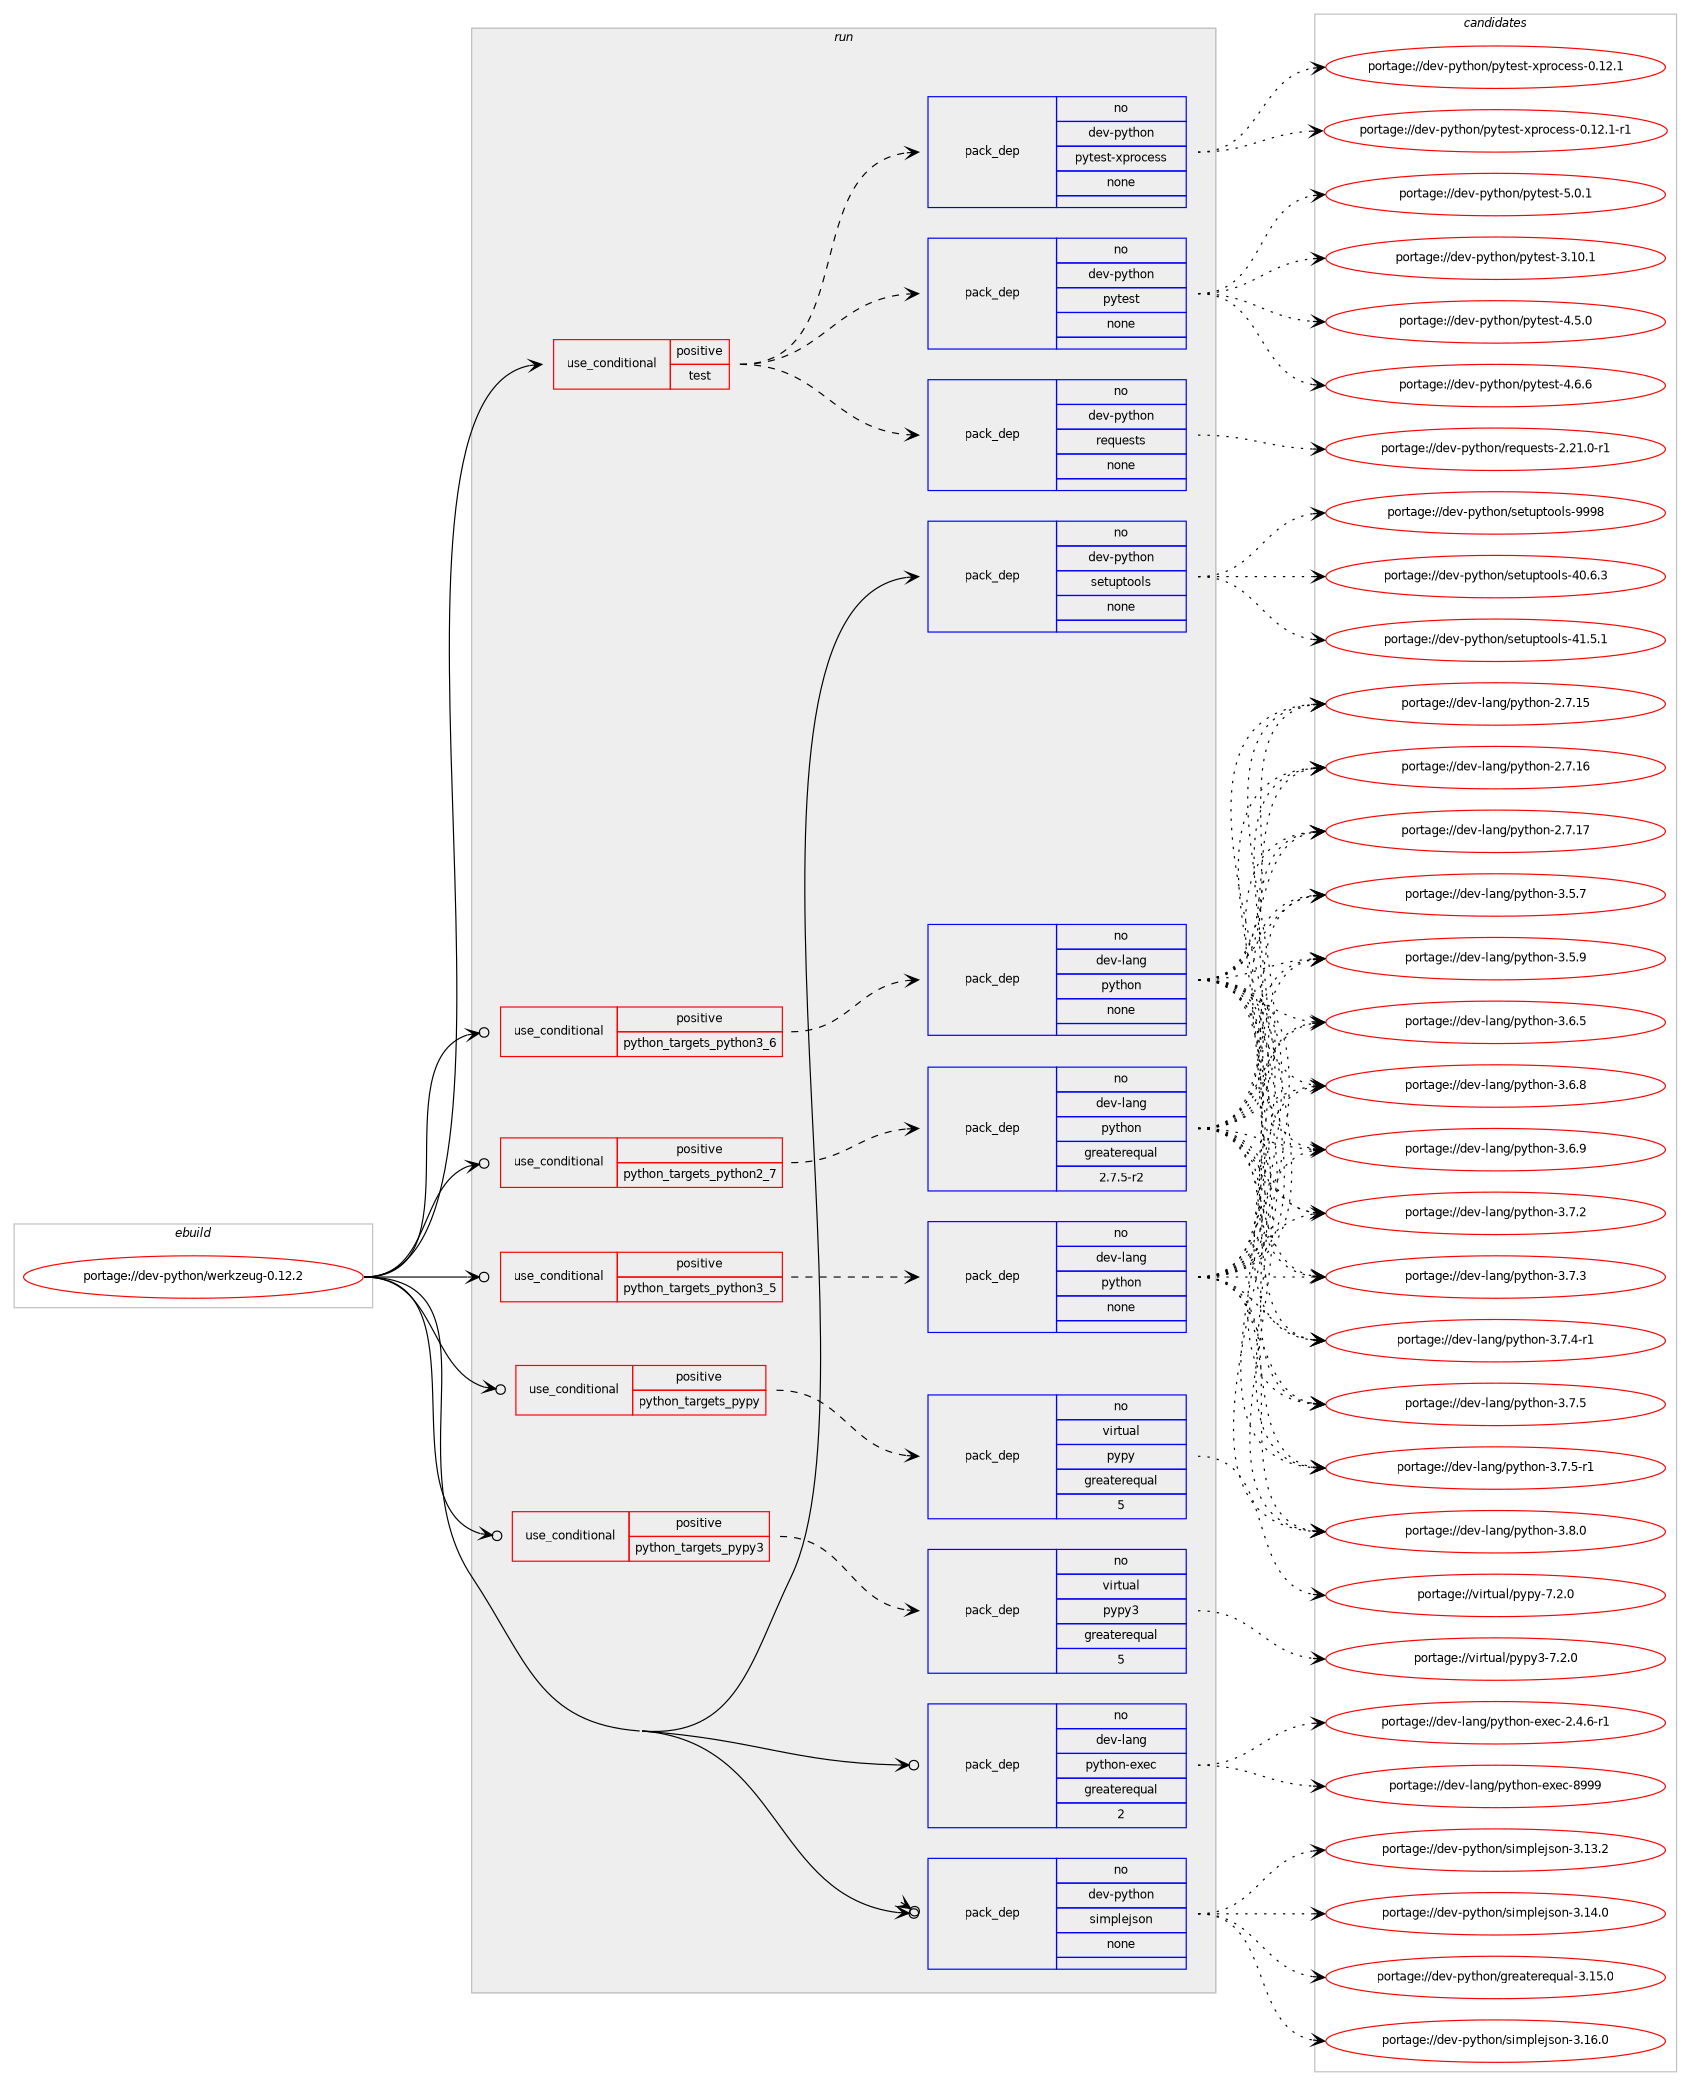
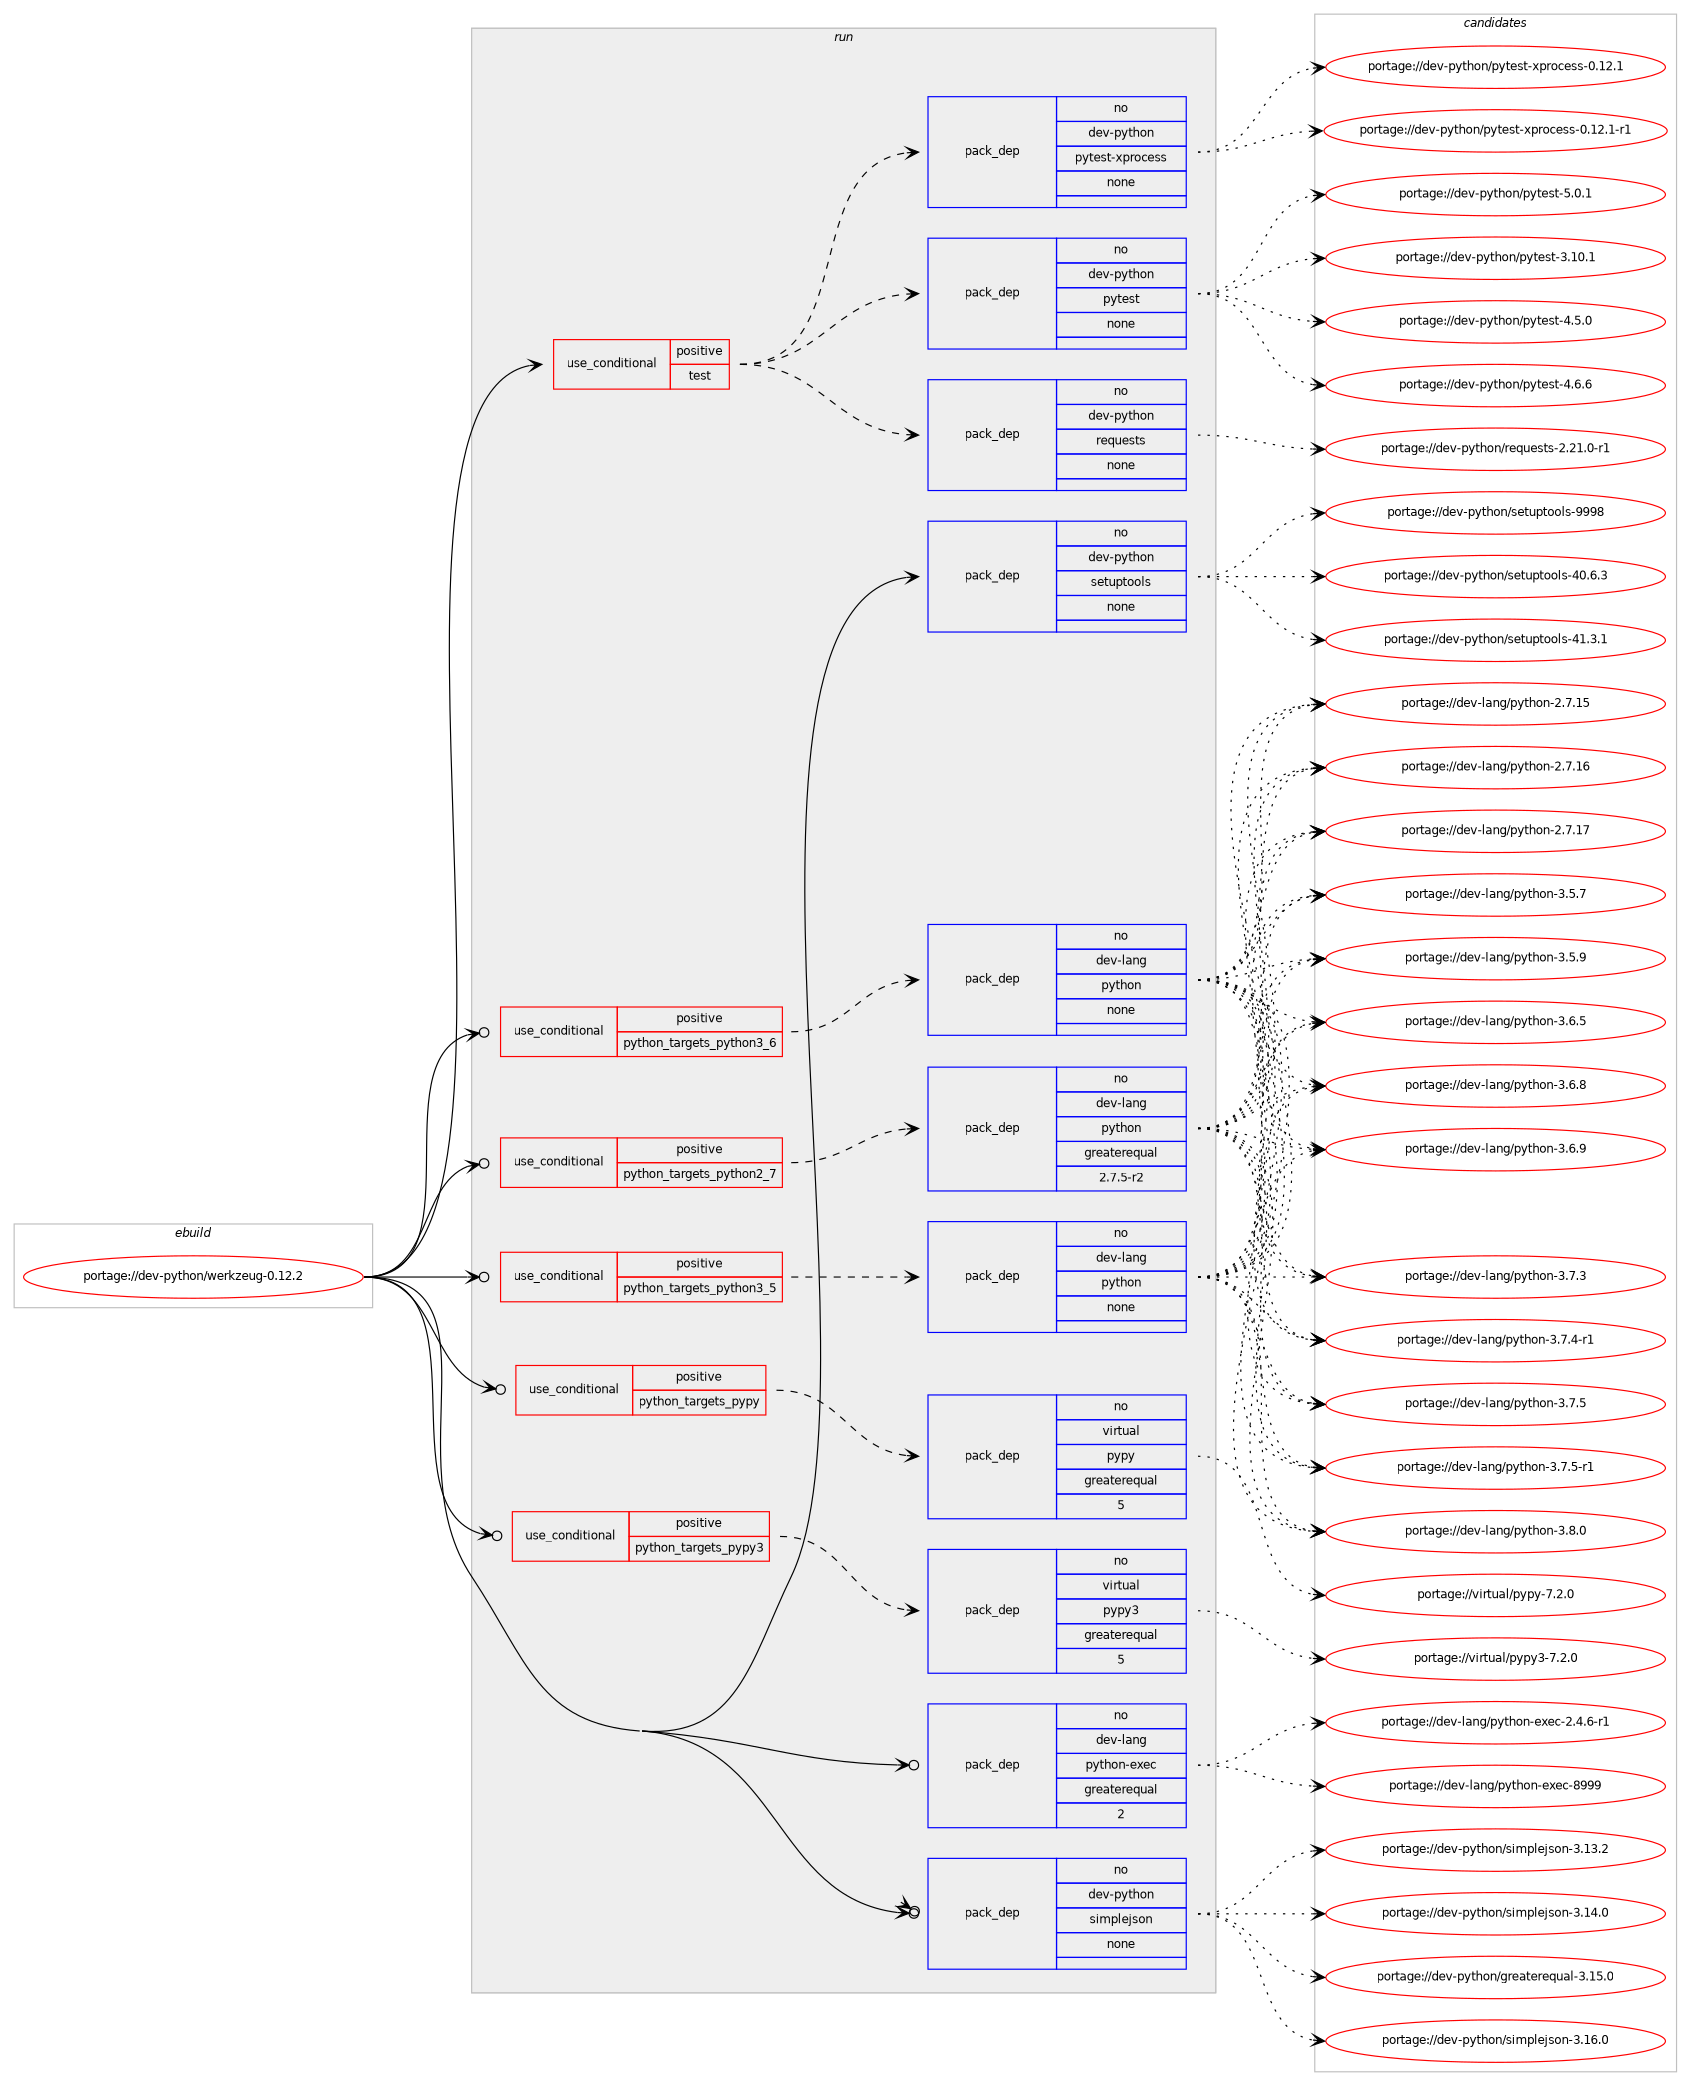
(1496, 640) -> (1496, 640)
(1496, 1213) -> none
